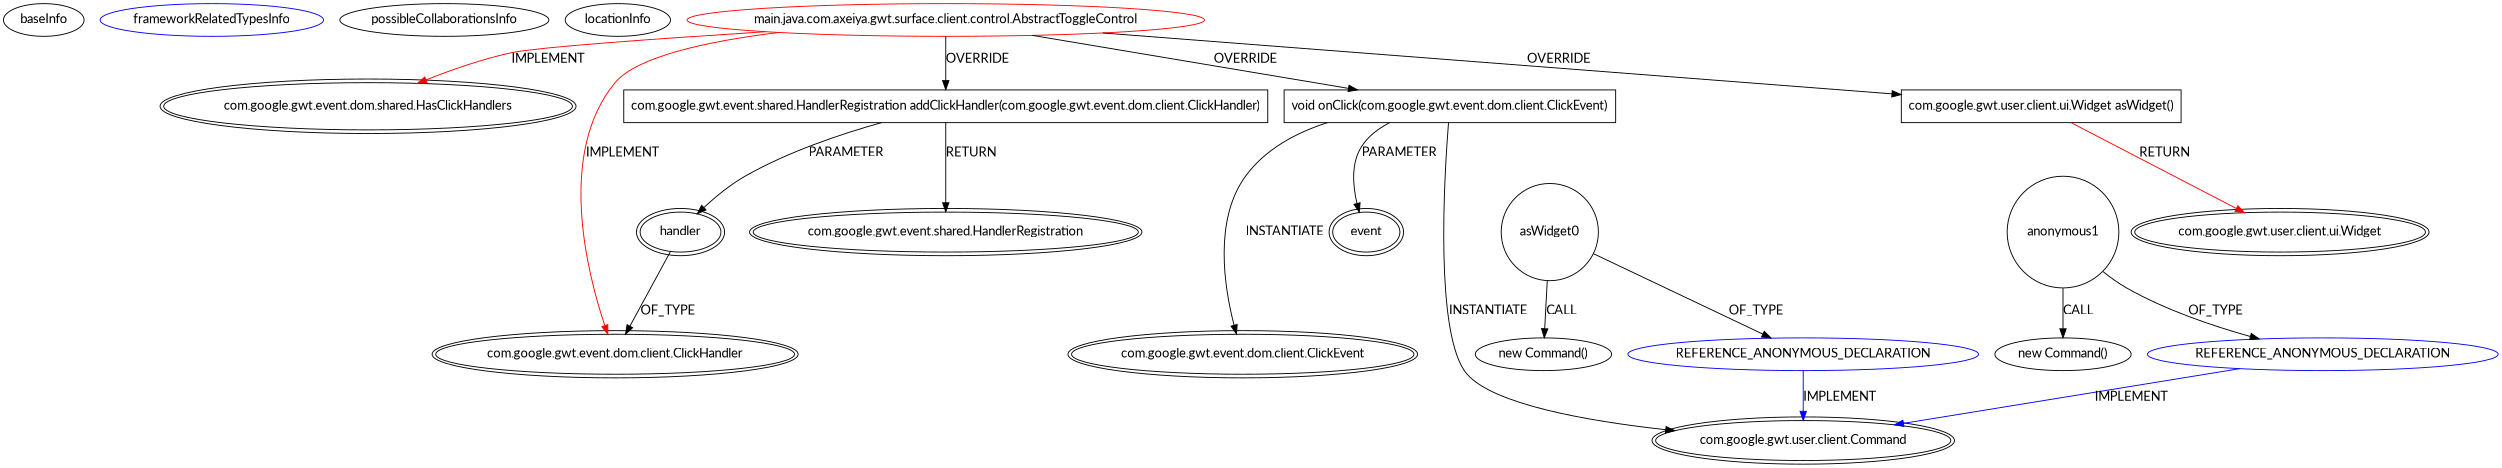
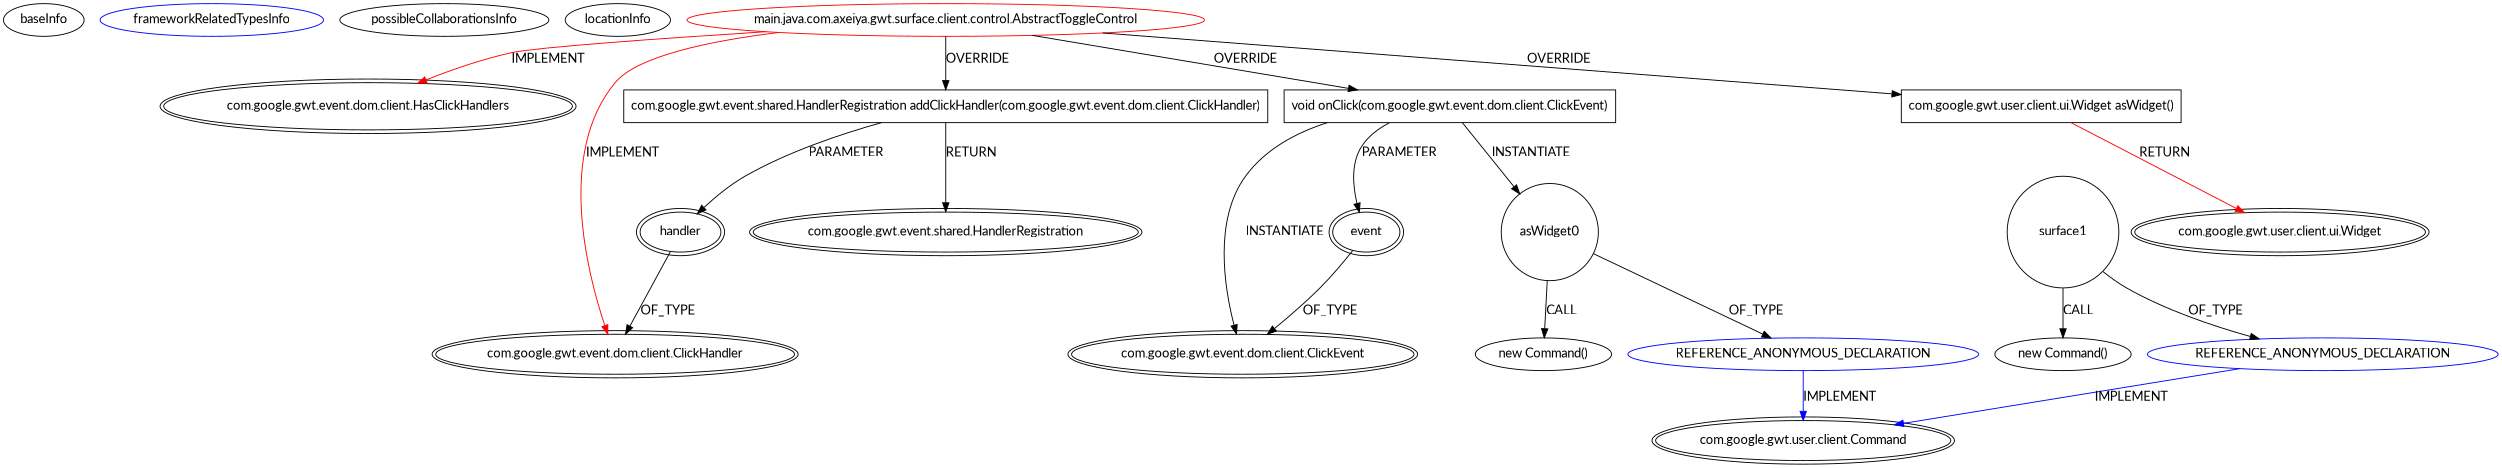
(368, 106) -> (368, 106)
(2063, 232) -> (2063, 232)
none -> (1316, 292)
(1456, 354) -> (1488, 155)
